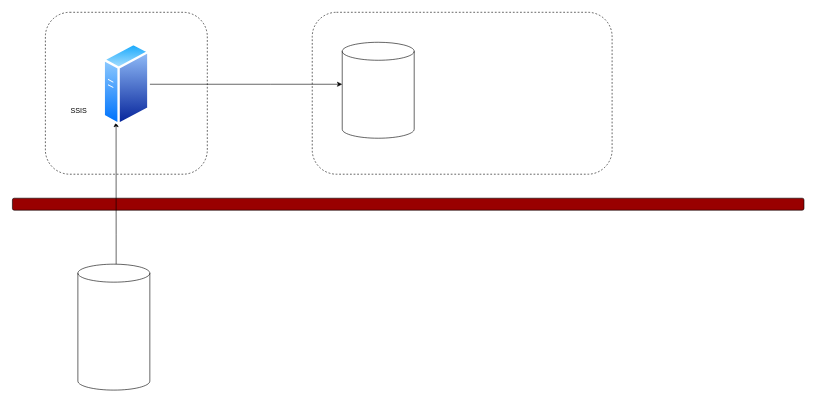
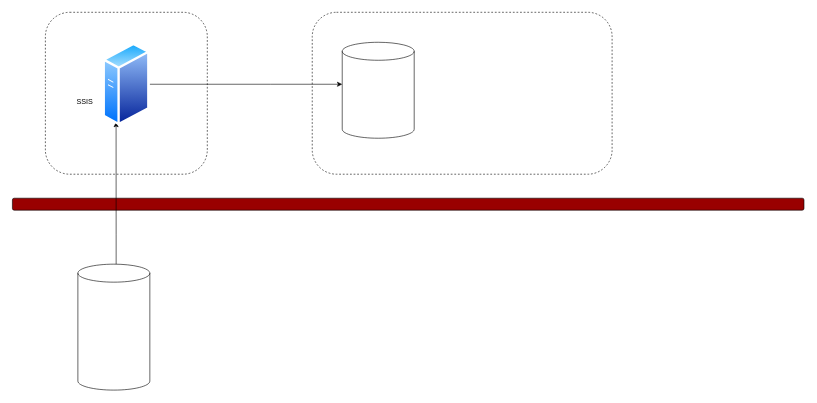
(79, 111) -> (85, 102)
